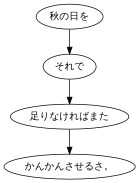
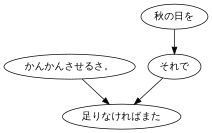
(70, 138) -> (93, 89)
